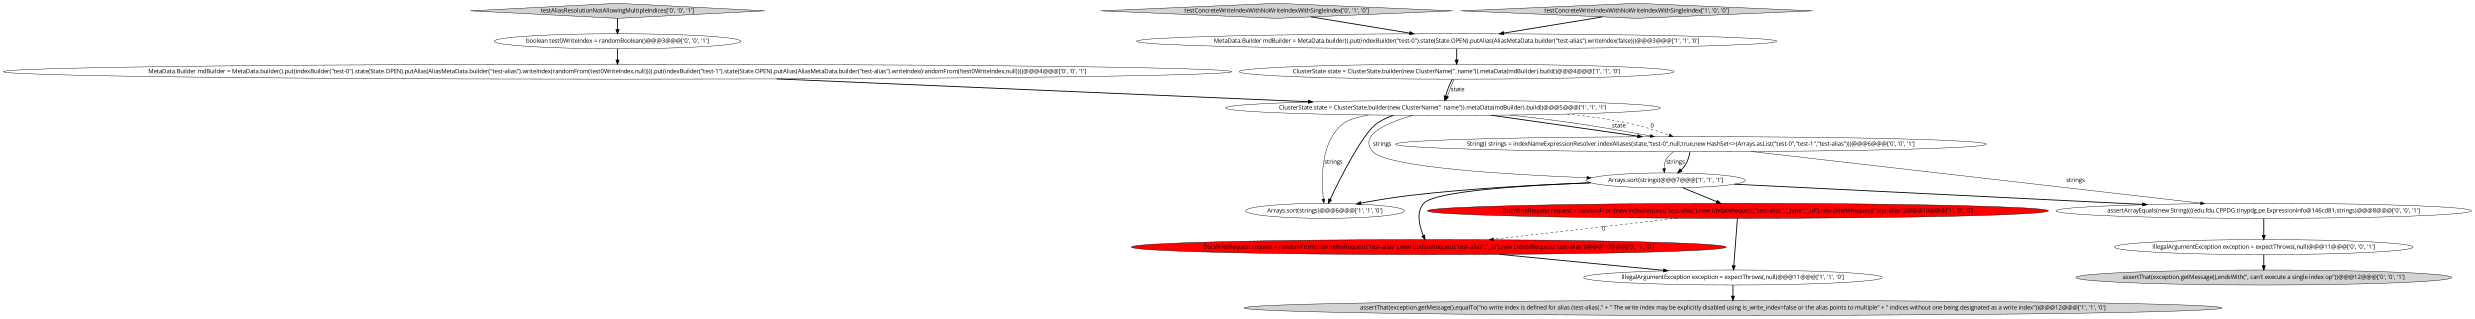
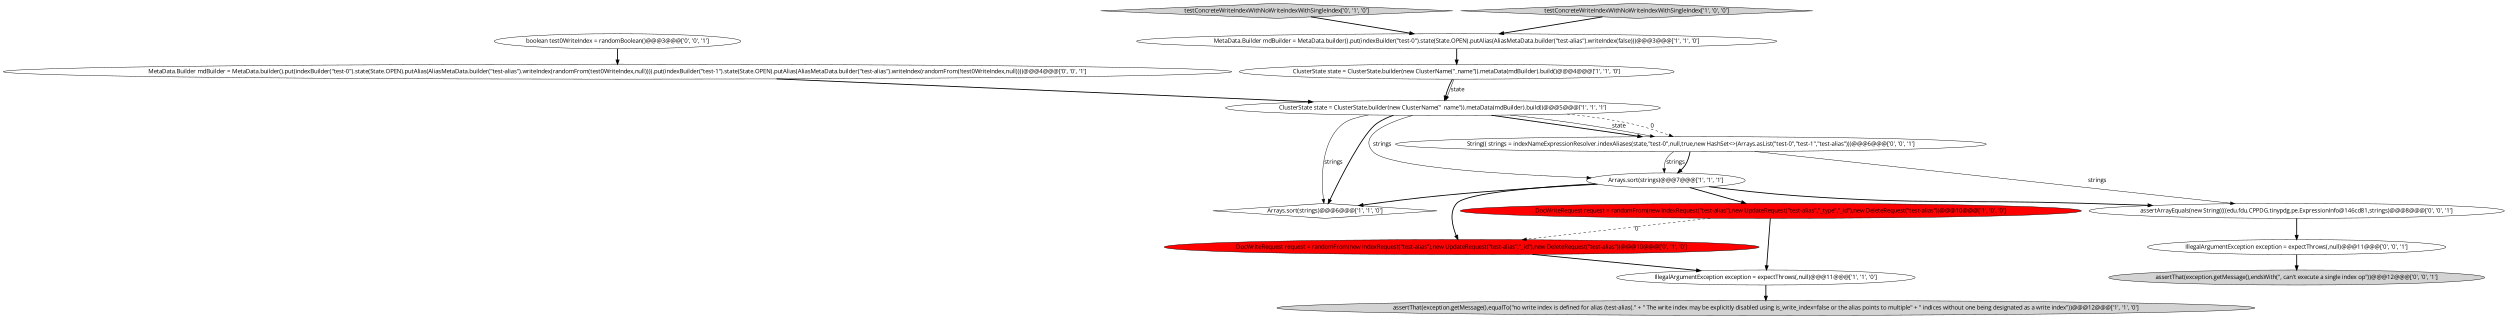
(618, 11) -> none
(1325, 211) -> (1325, 211)
